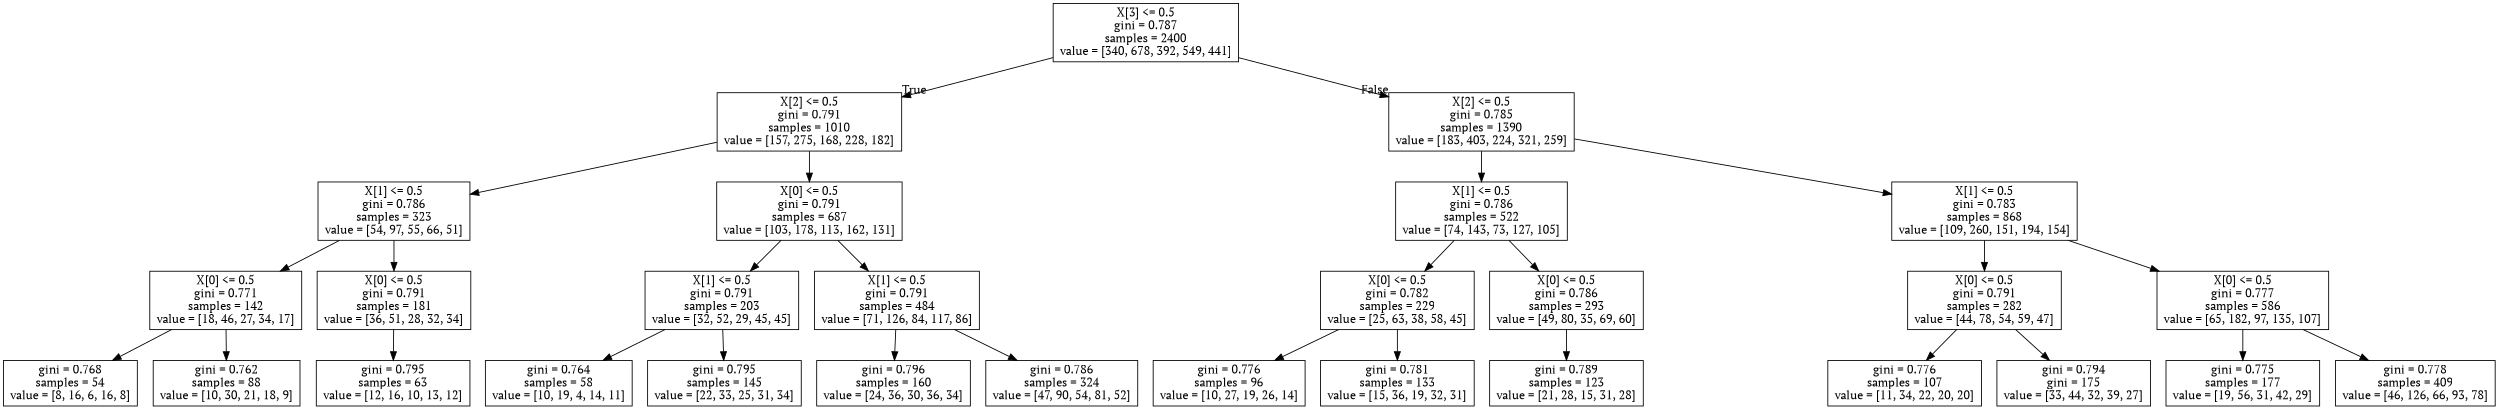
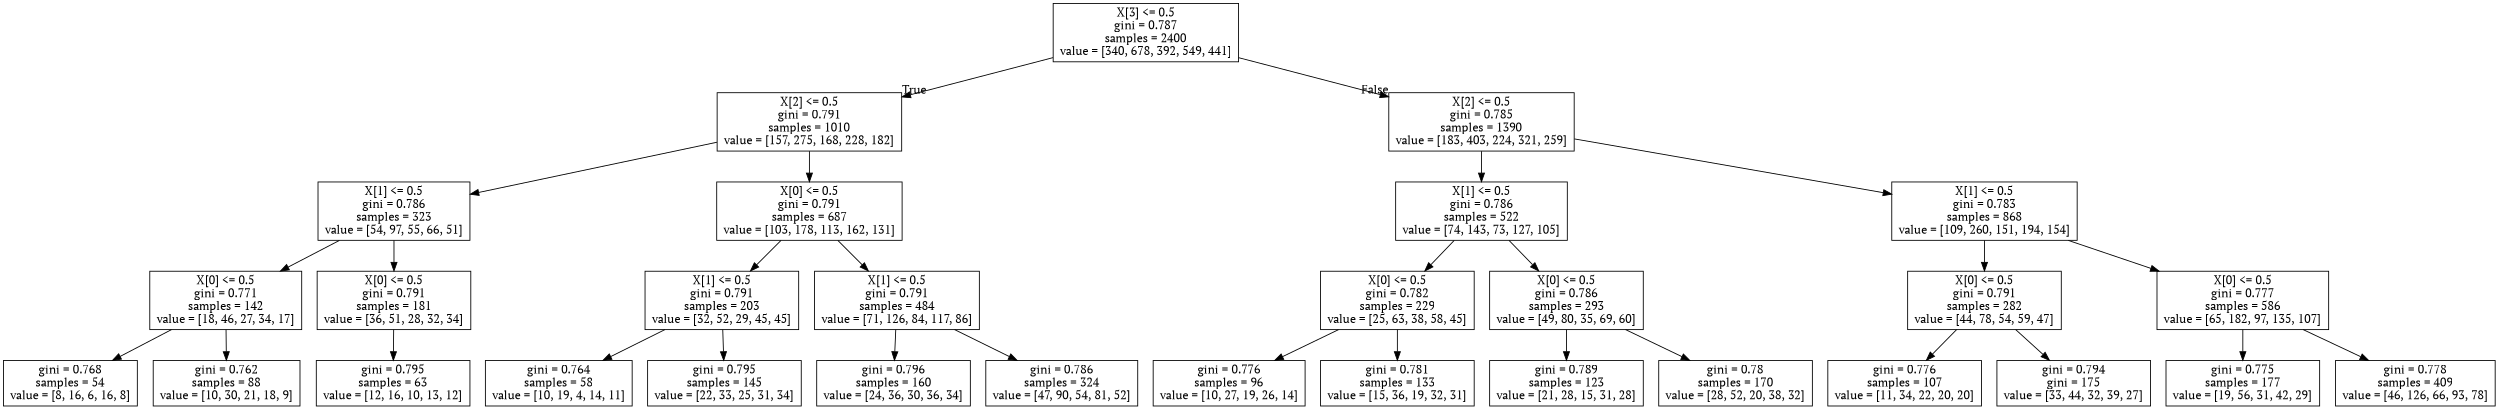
none -> (1736, 383)
